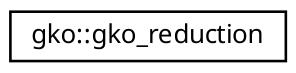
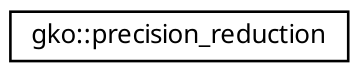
(148, 36) -> (179, 36)
